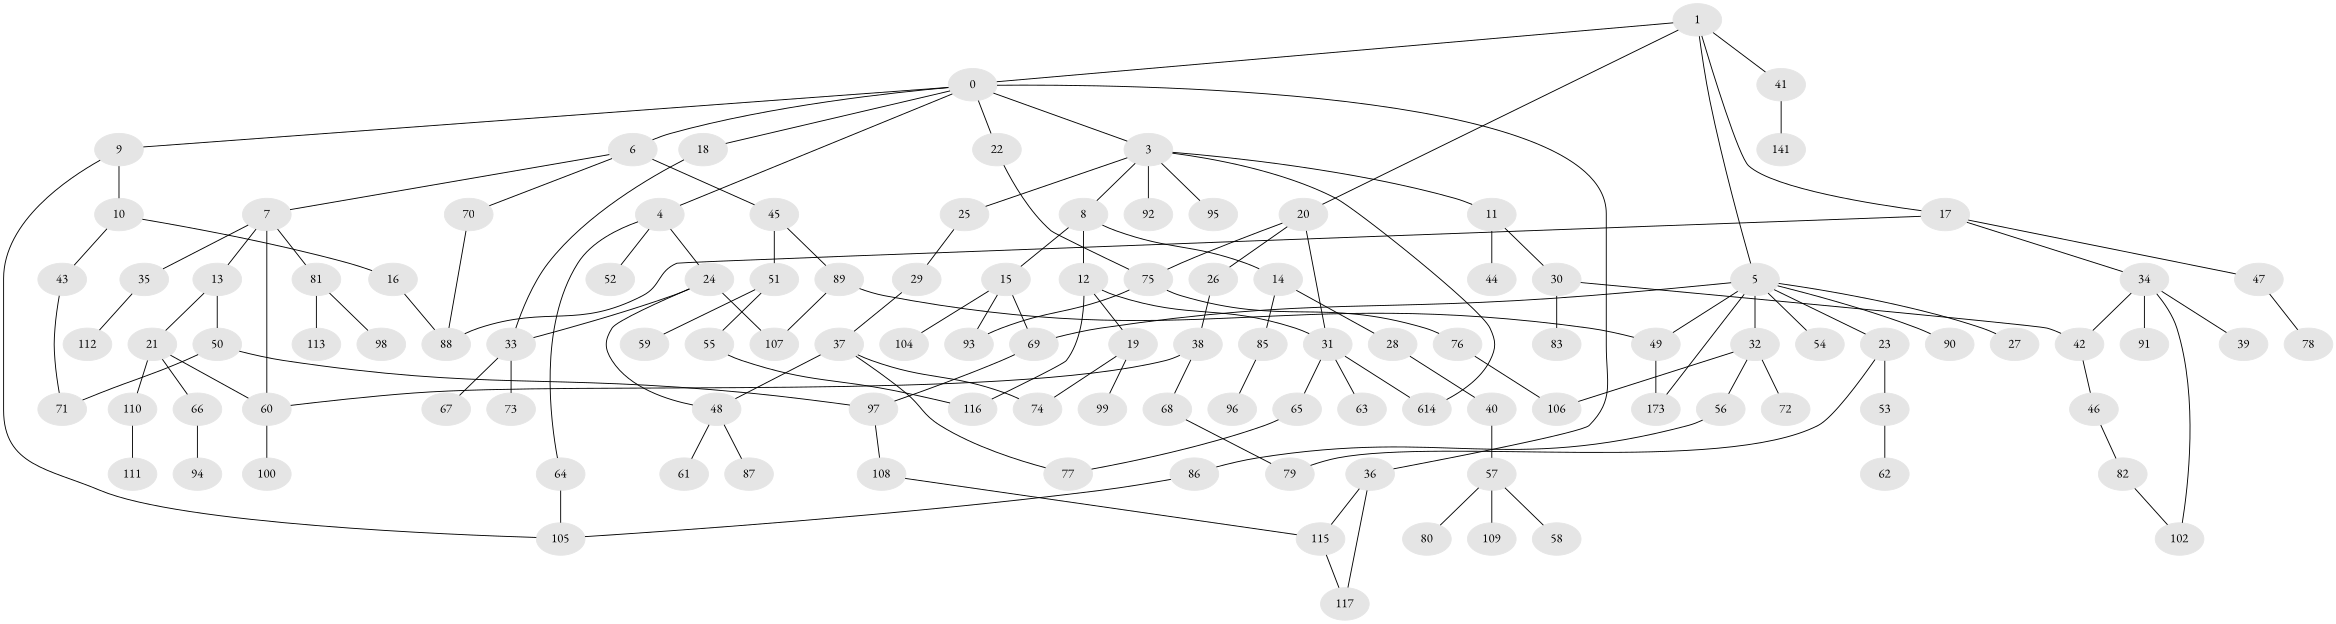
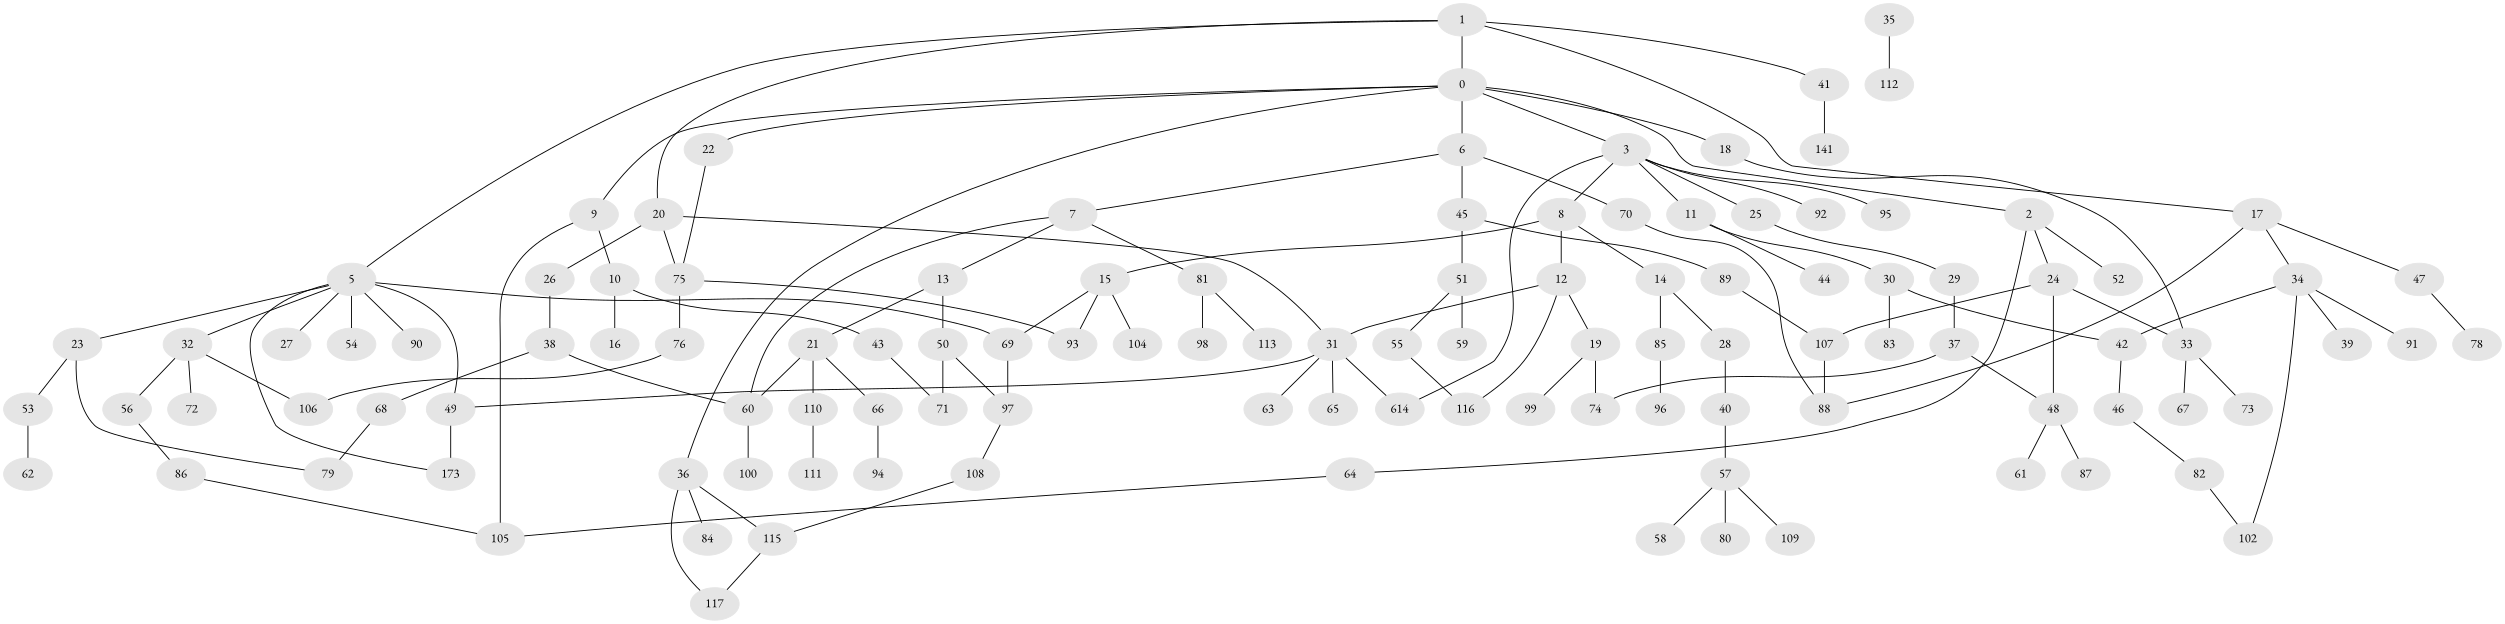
(660, 215) -> (2029, 215)
(206, 247) -> none
(420, 312) -> (1824, 382)
(1091, 319) -> (895, 388)
(1068, 474) -> none
none -> (708, 539)
